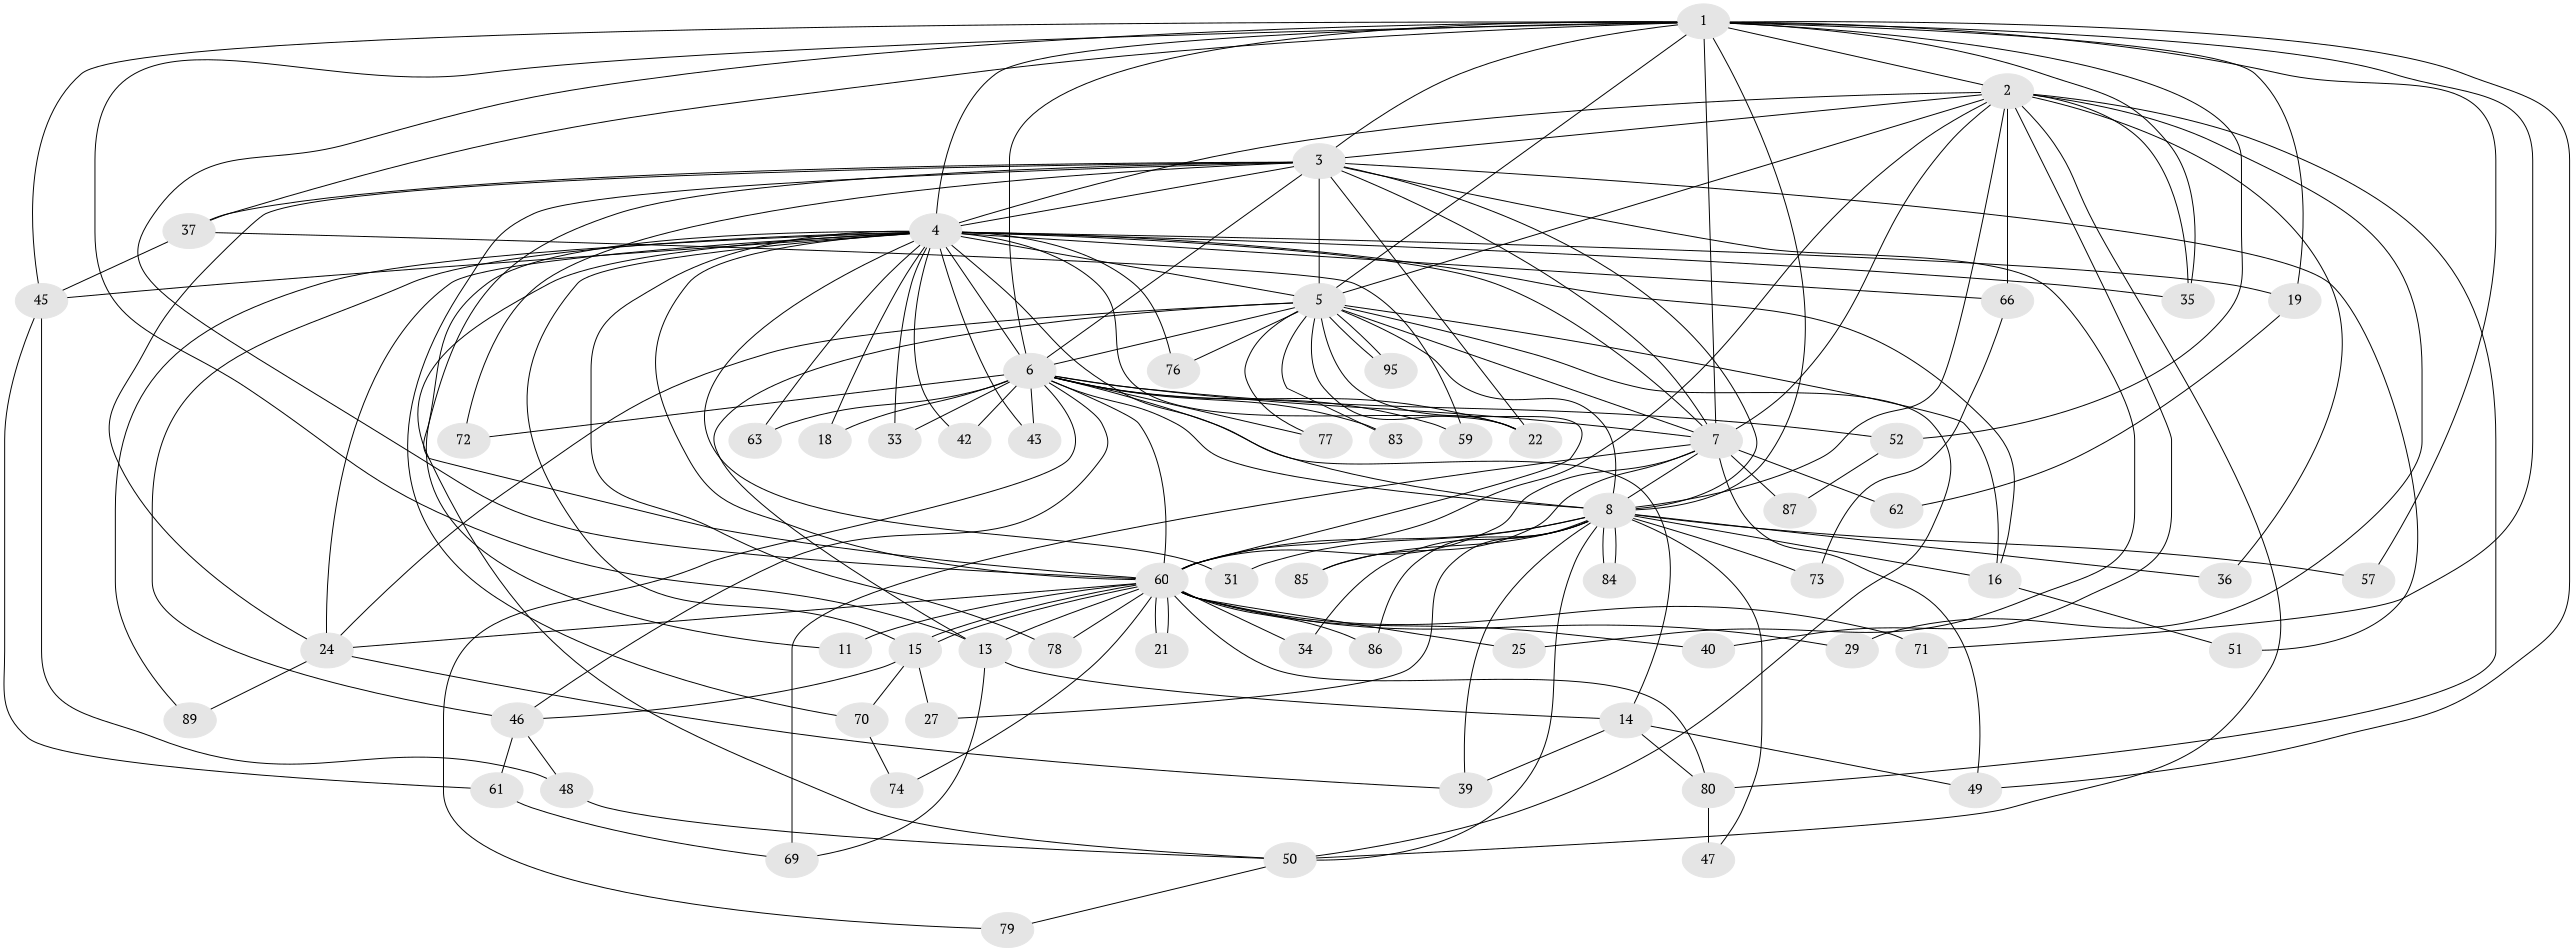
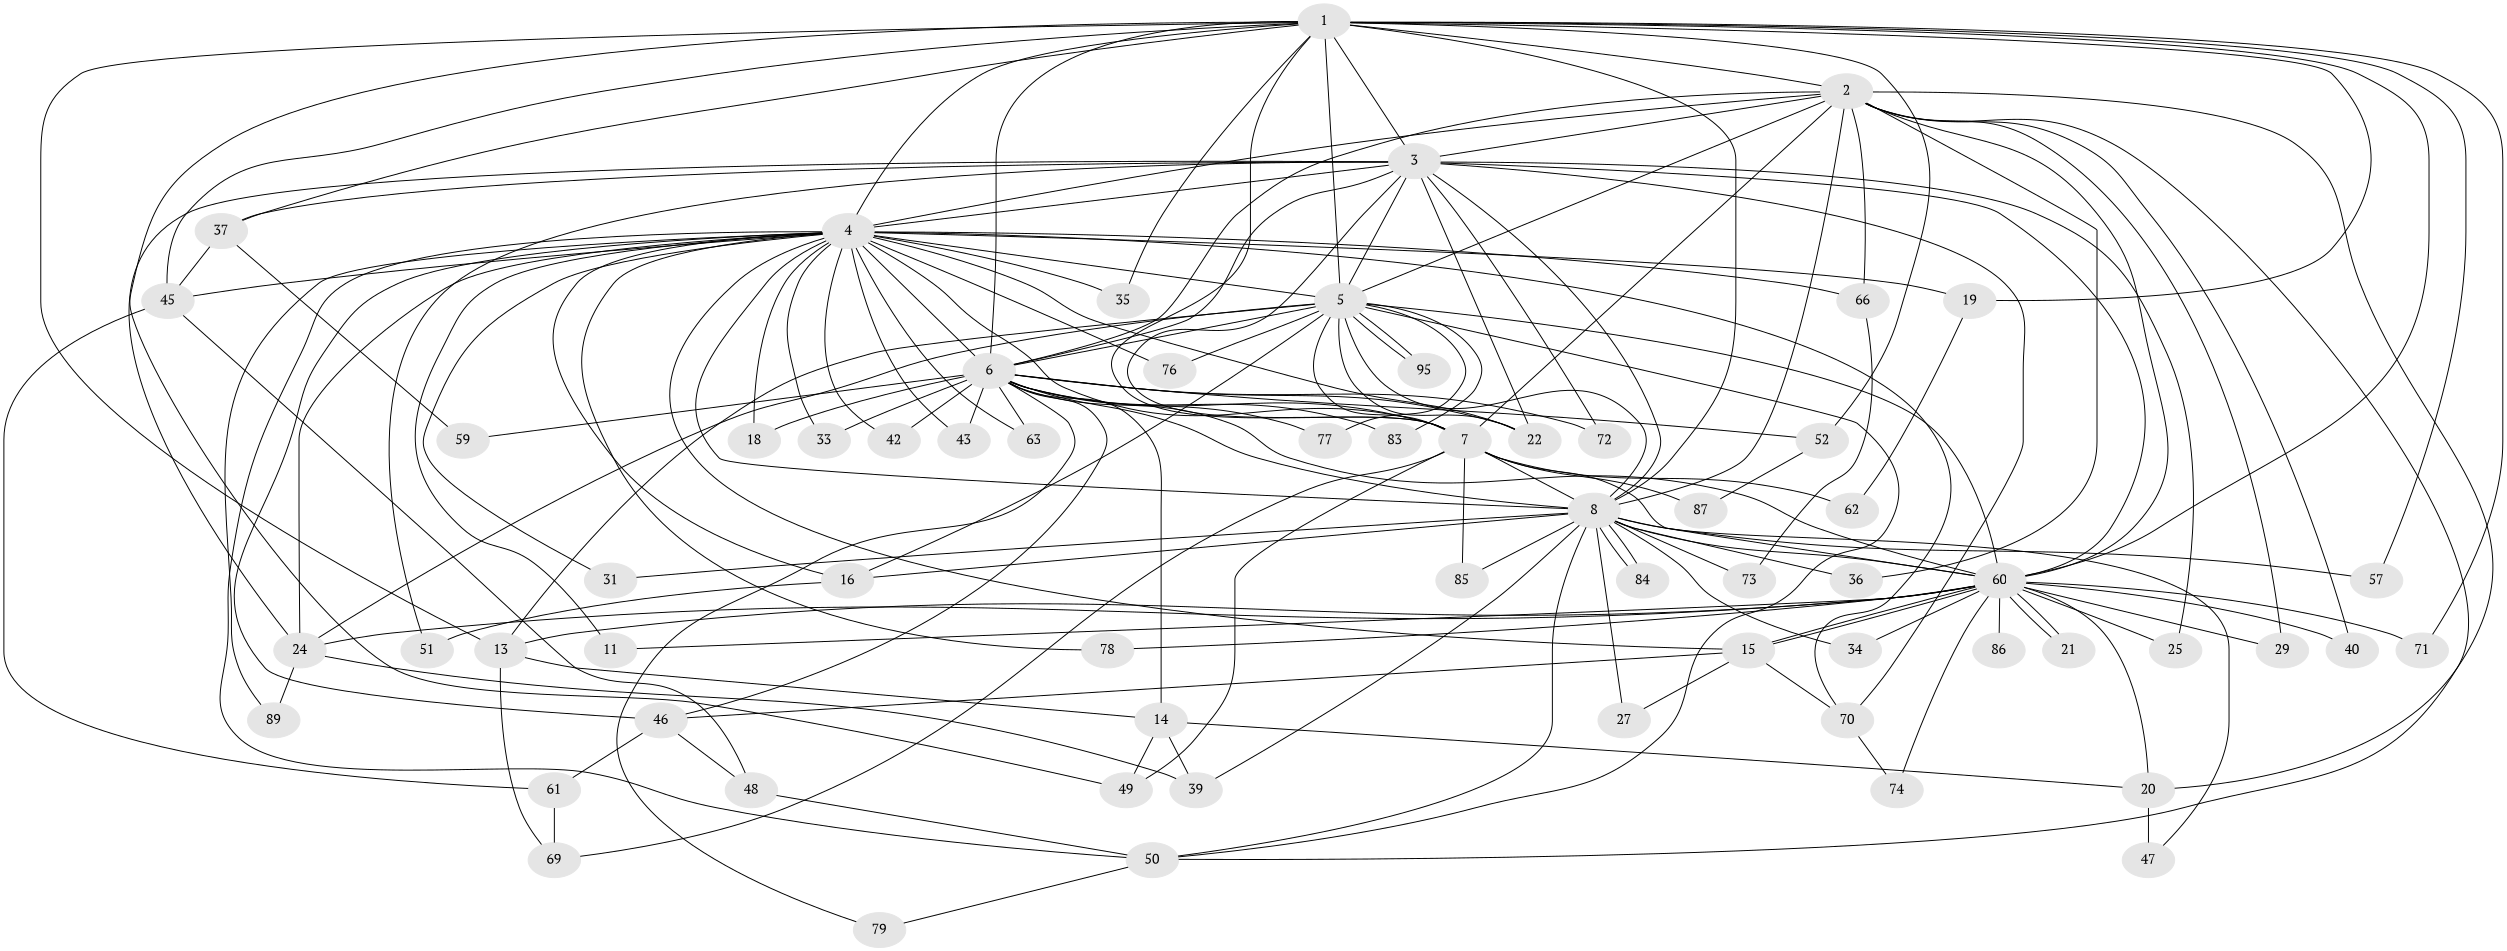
(2152, 154) -> (1359, 150)
(705, 482) -> (1593, 291)
(1425, 557) -> none
(1708, 790) -> (2148, 790)
